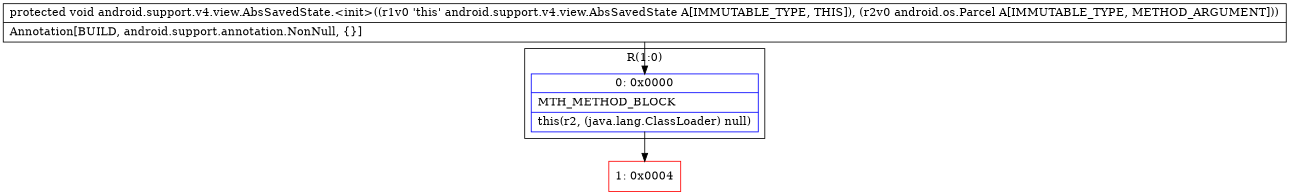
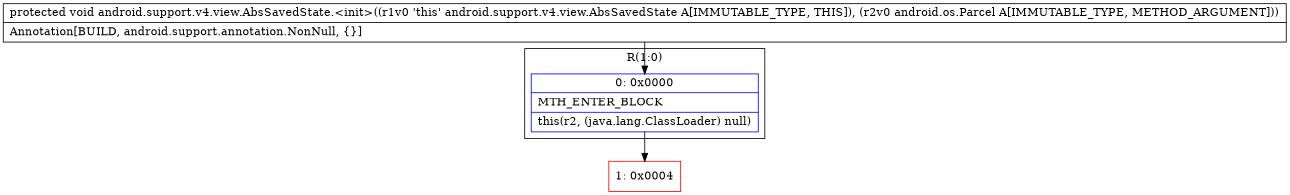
(607, 102) -> (601, 102)
